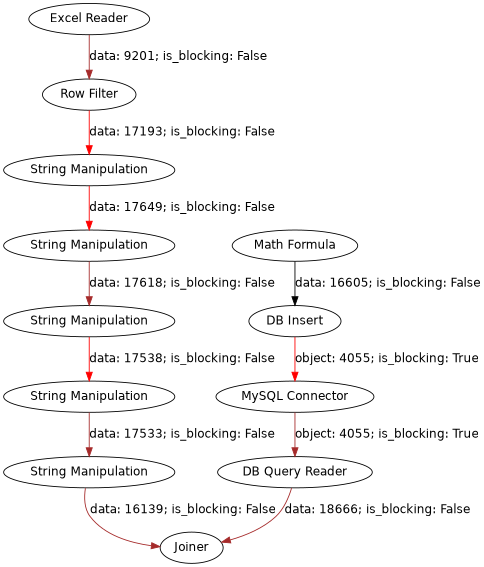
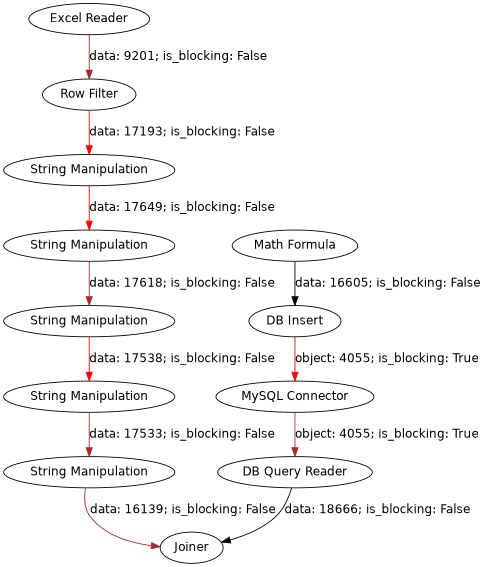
(268, 522) -> (268, 522)
